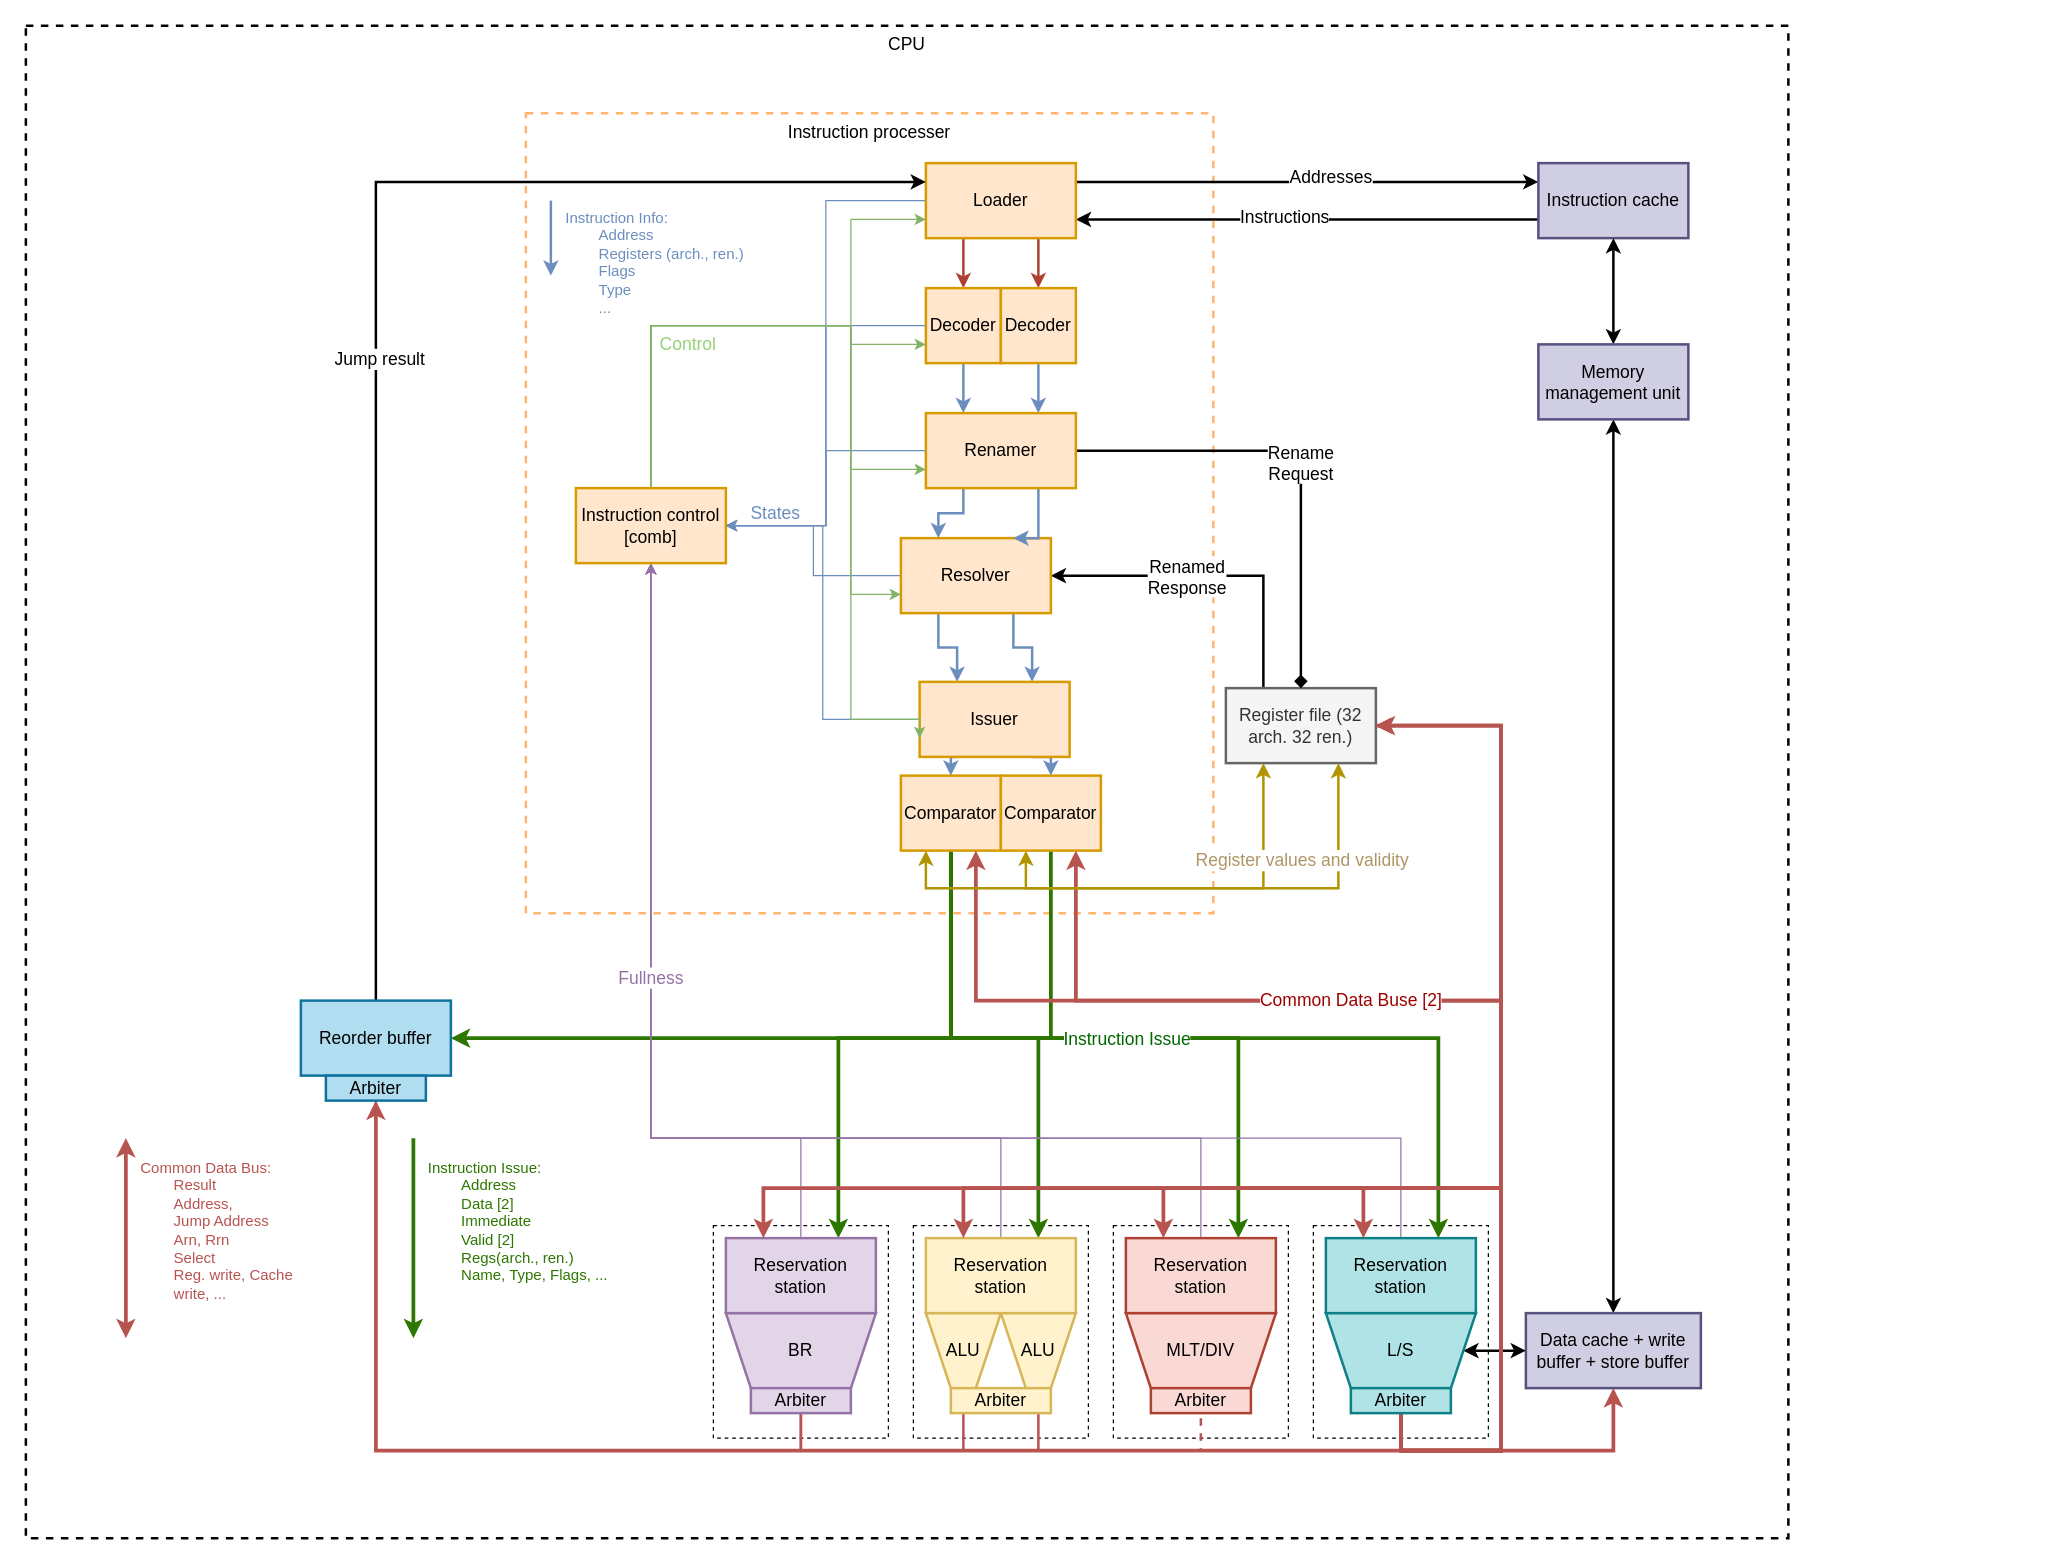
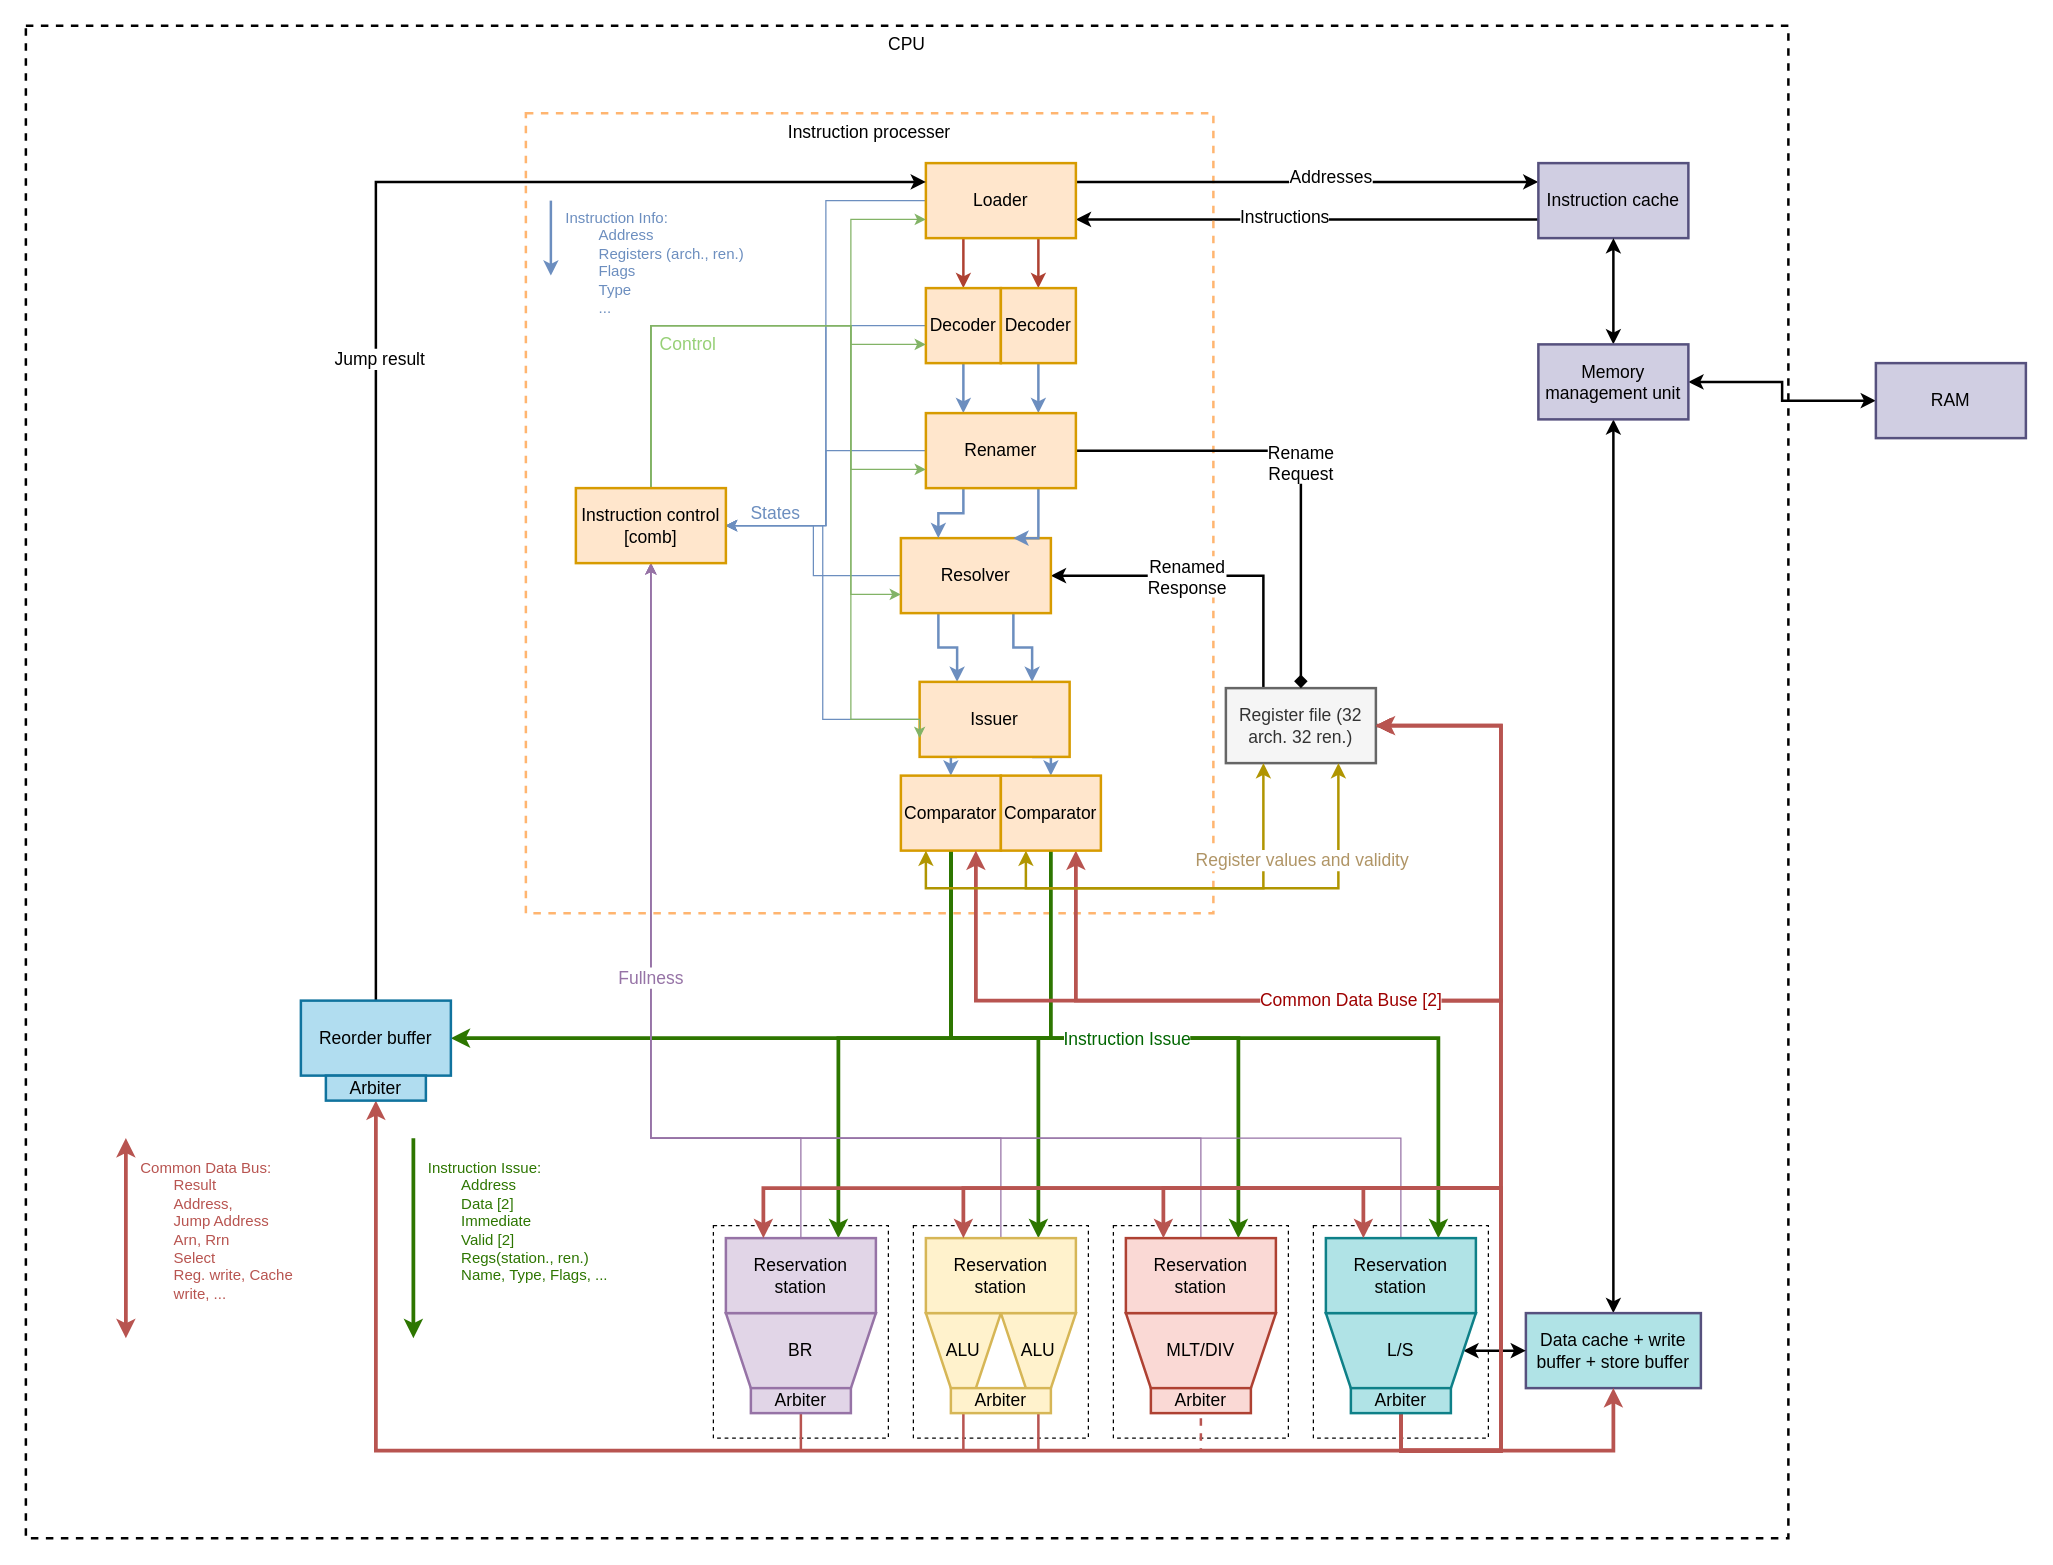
none -> (1782, 391)
none -> (1951, 401)
(376, 1102) -> none
(501, 1222) -> (502, 1222)
(1613, 1351) -> (1613, 1351)
